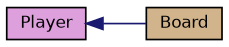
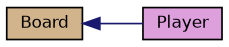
(125, 24) -> (121, 24)
